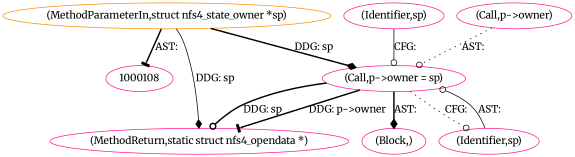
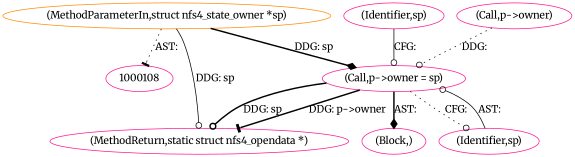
(154, 46) -> (154, 46)
(474, 47) -> (476, 47)
(192, 73) -> (193, 74)
